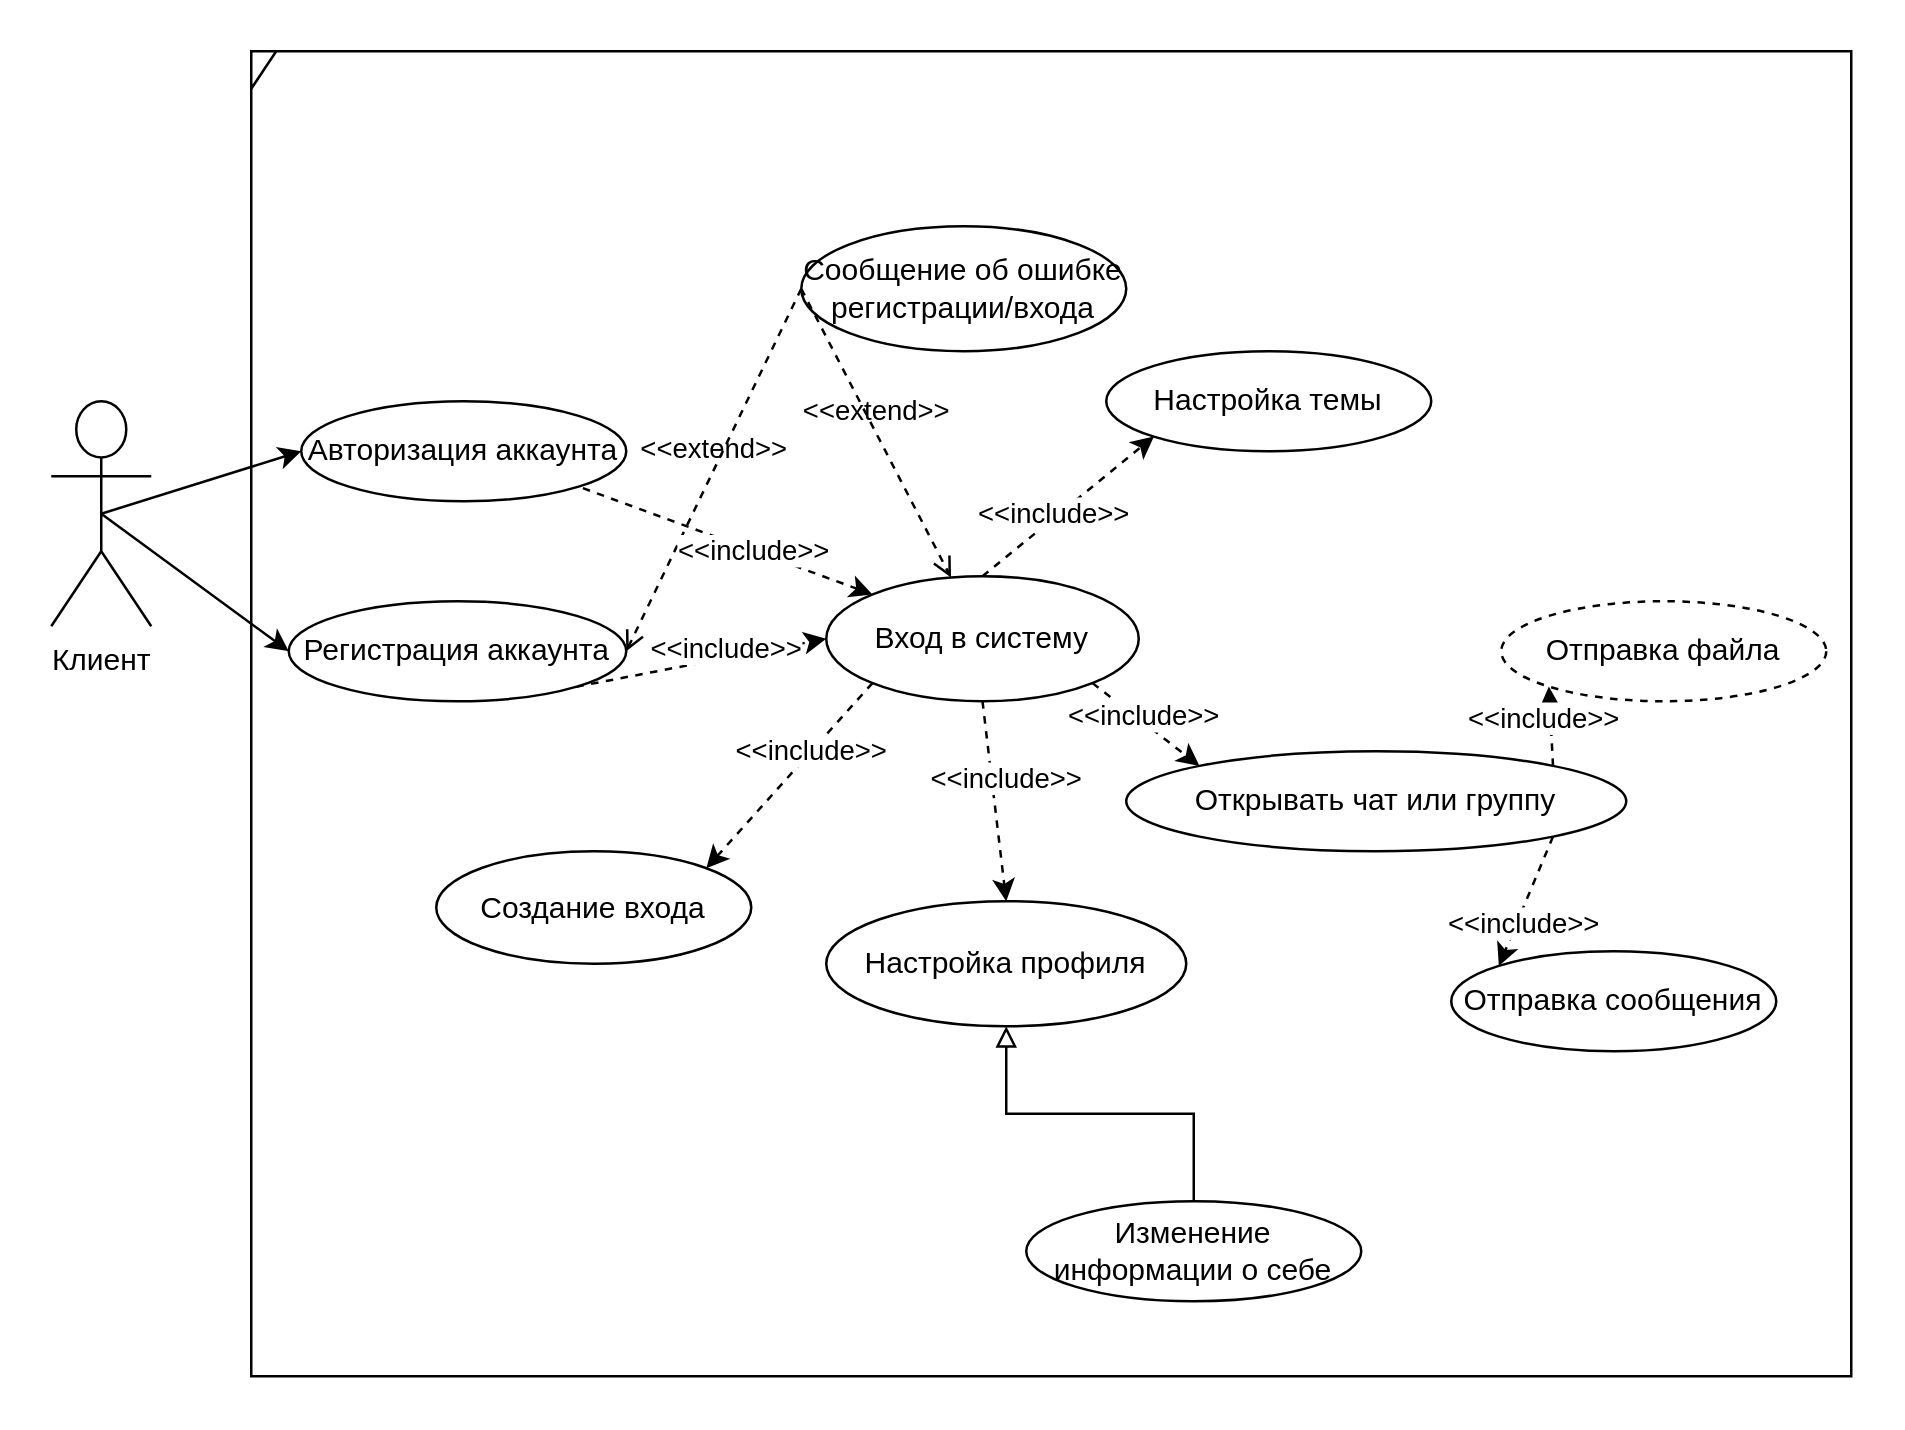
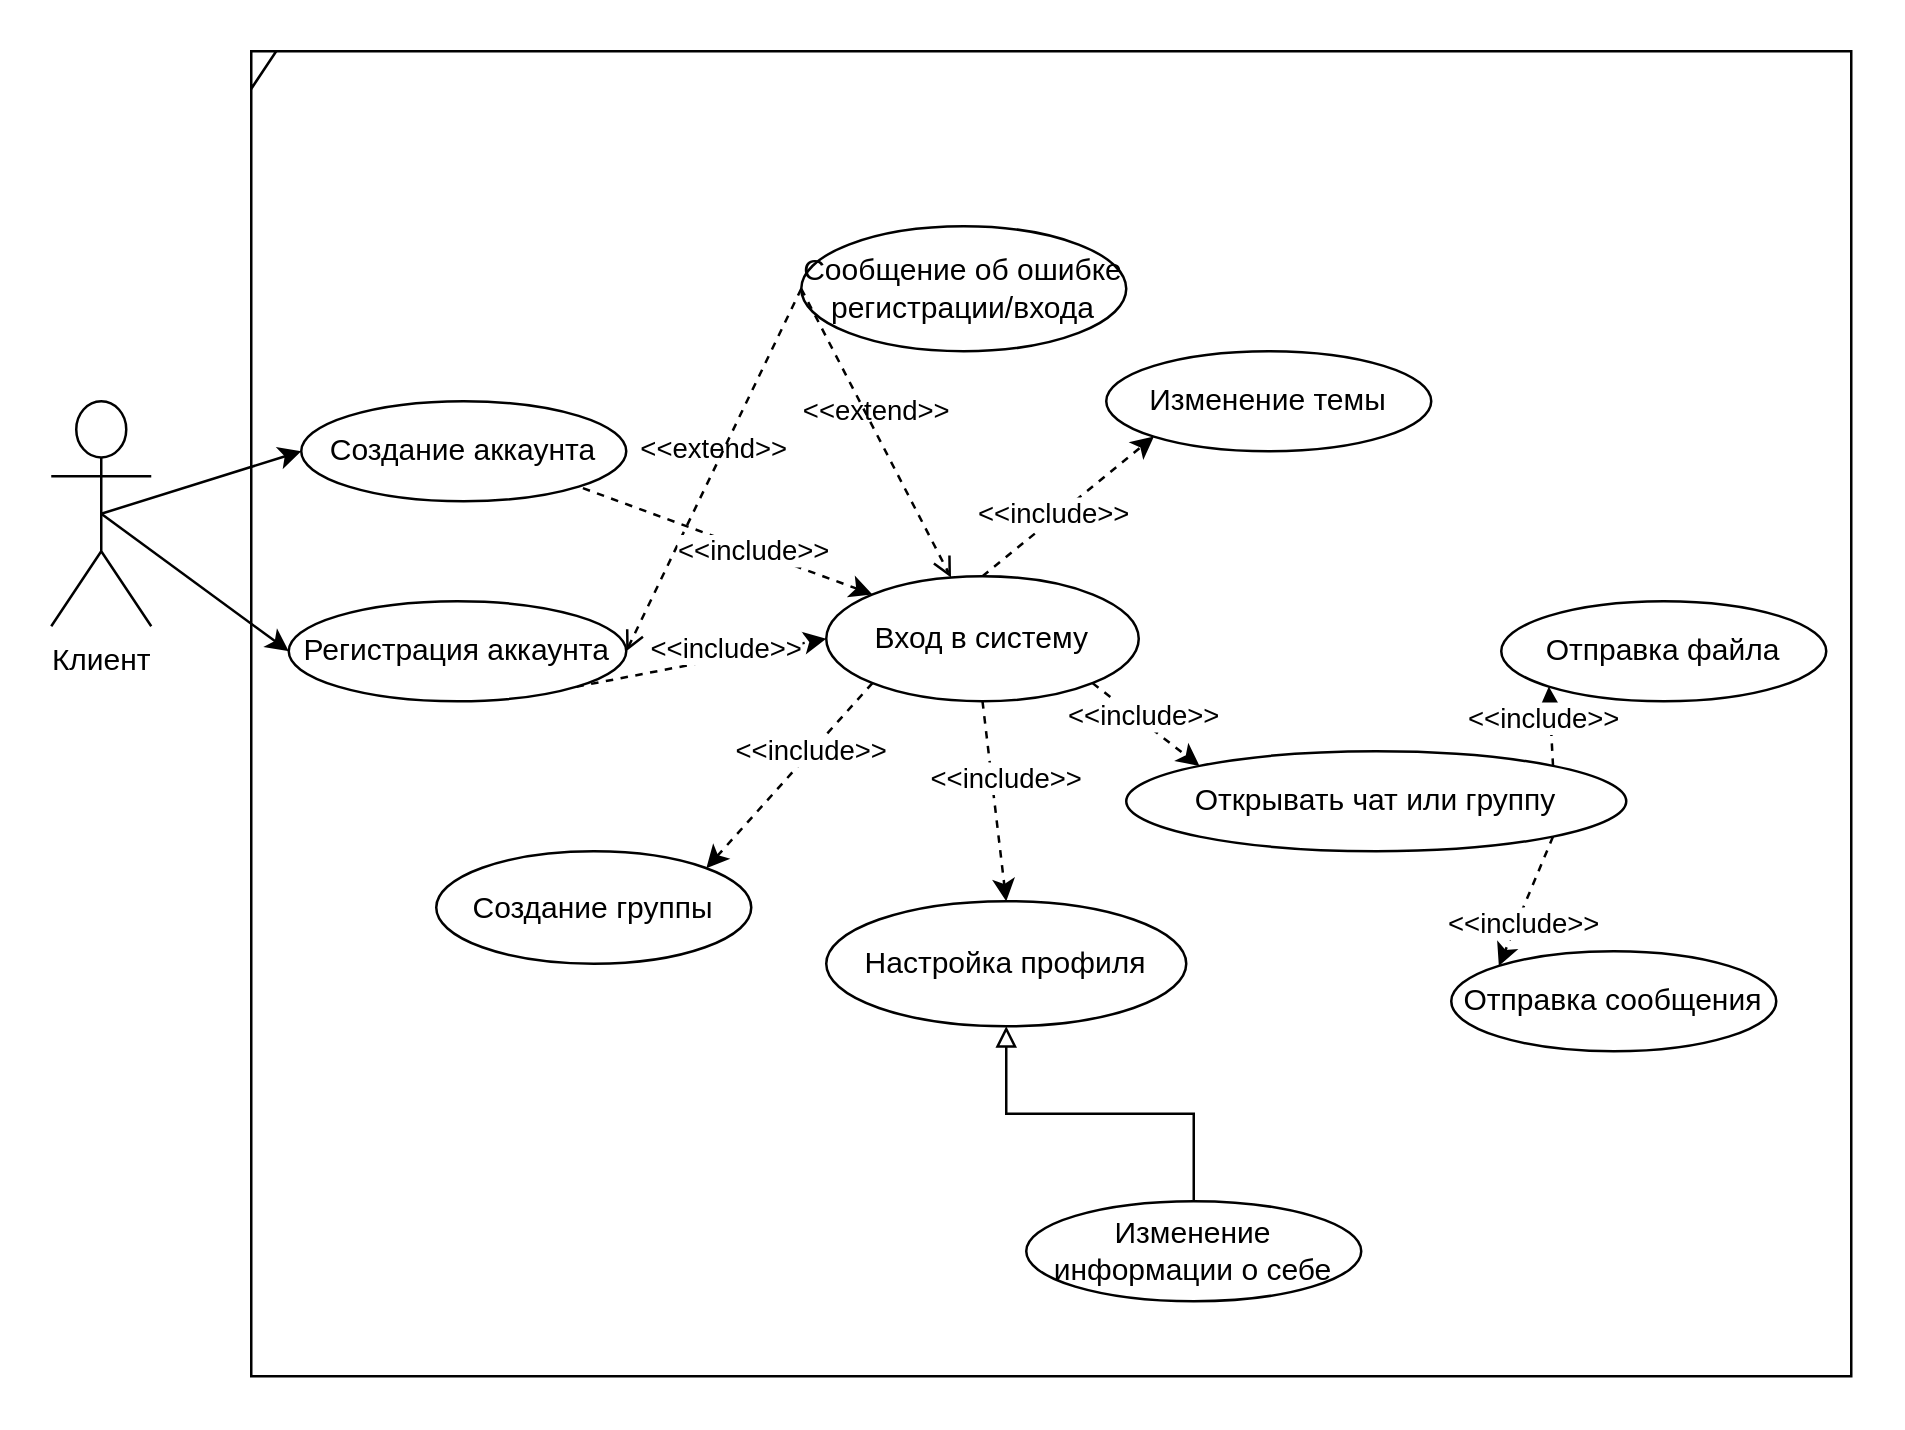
(1269, 401) -> (1269, 401)
(464, 451) -> (464, 451)
(1664, 651) -> (1664, 651)
(594, 909) -> (594, 909)
